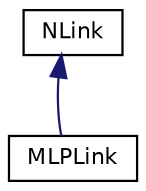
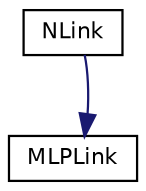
(58, 107) -> (88, 84)
